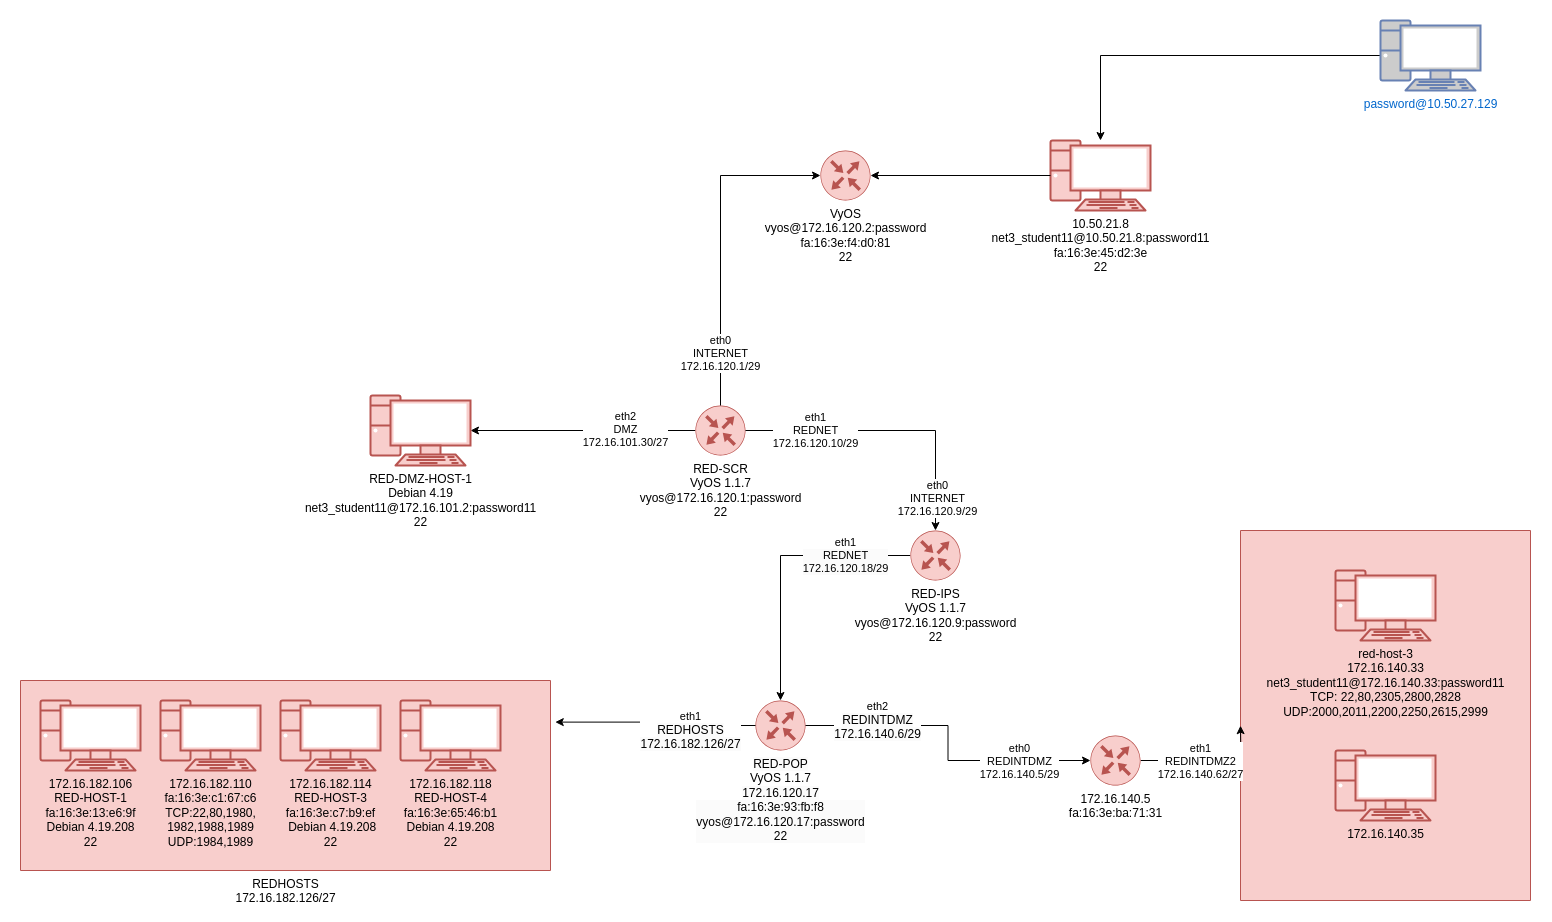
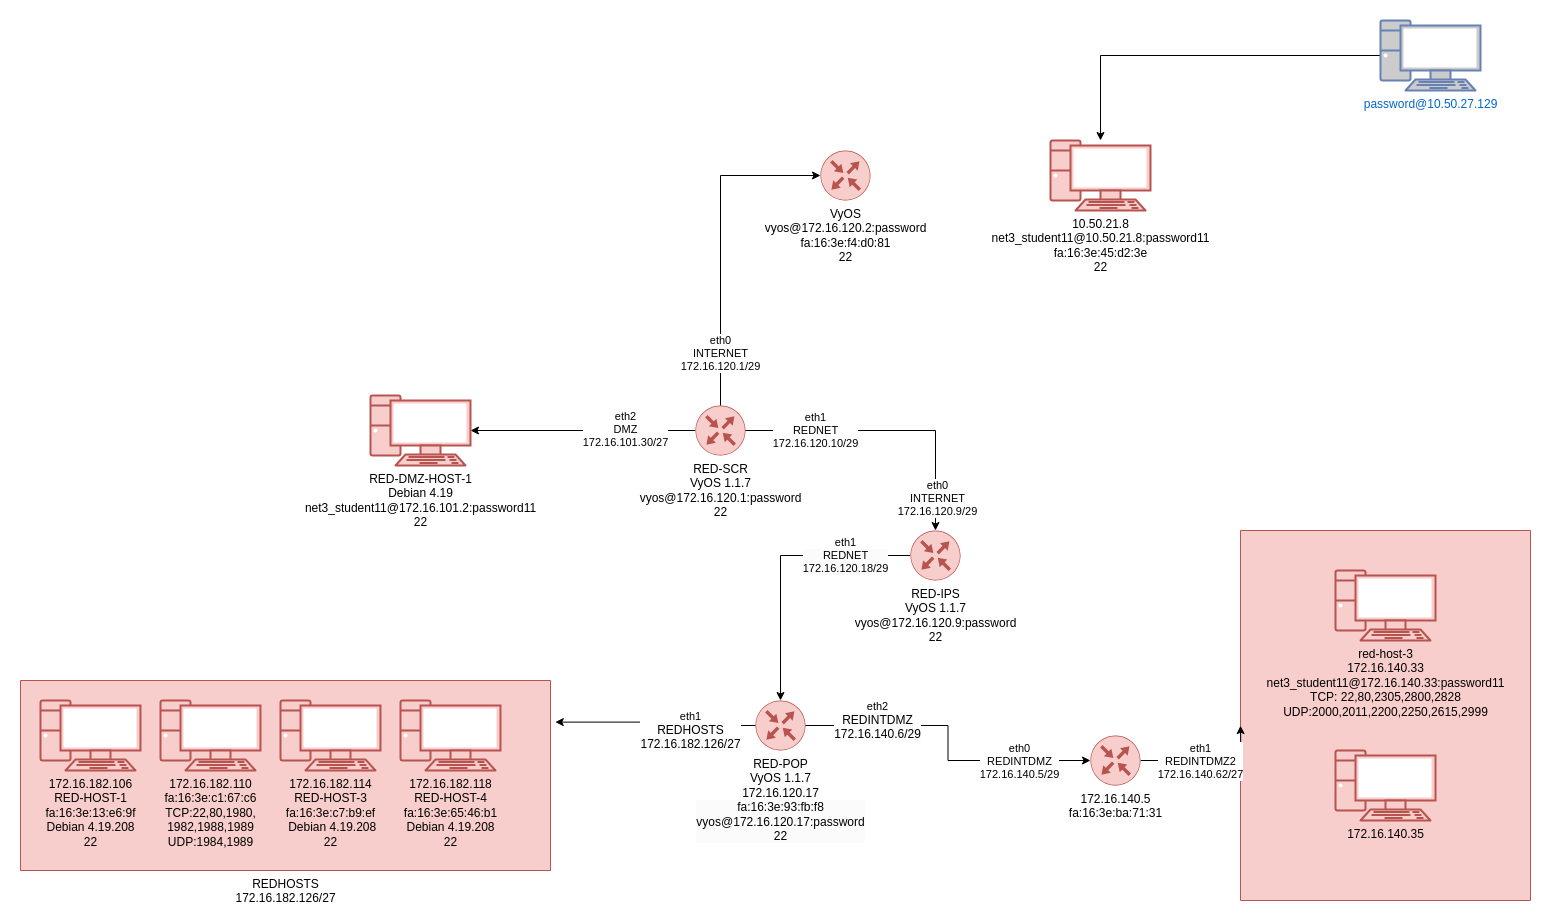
(964, 176) -> none
